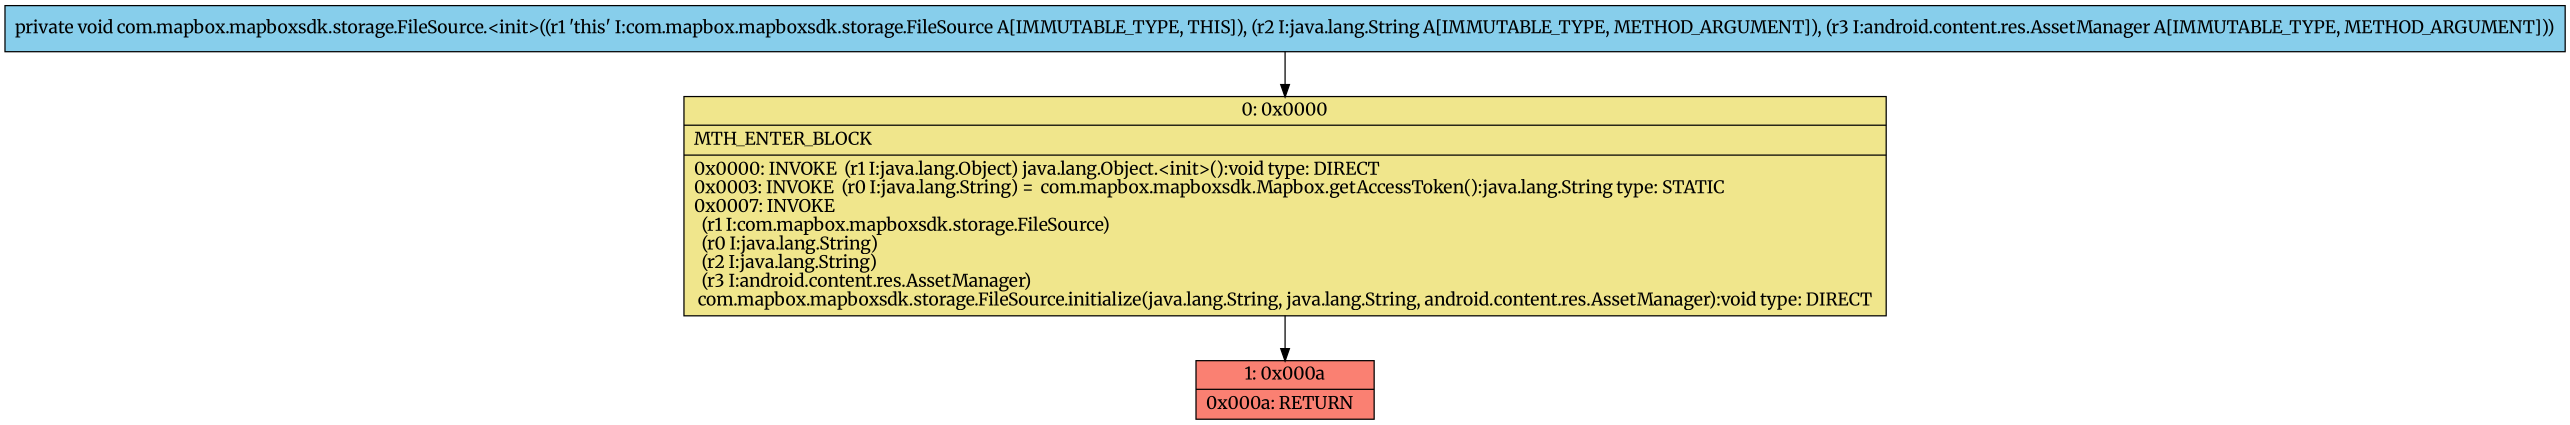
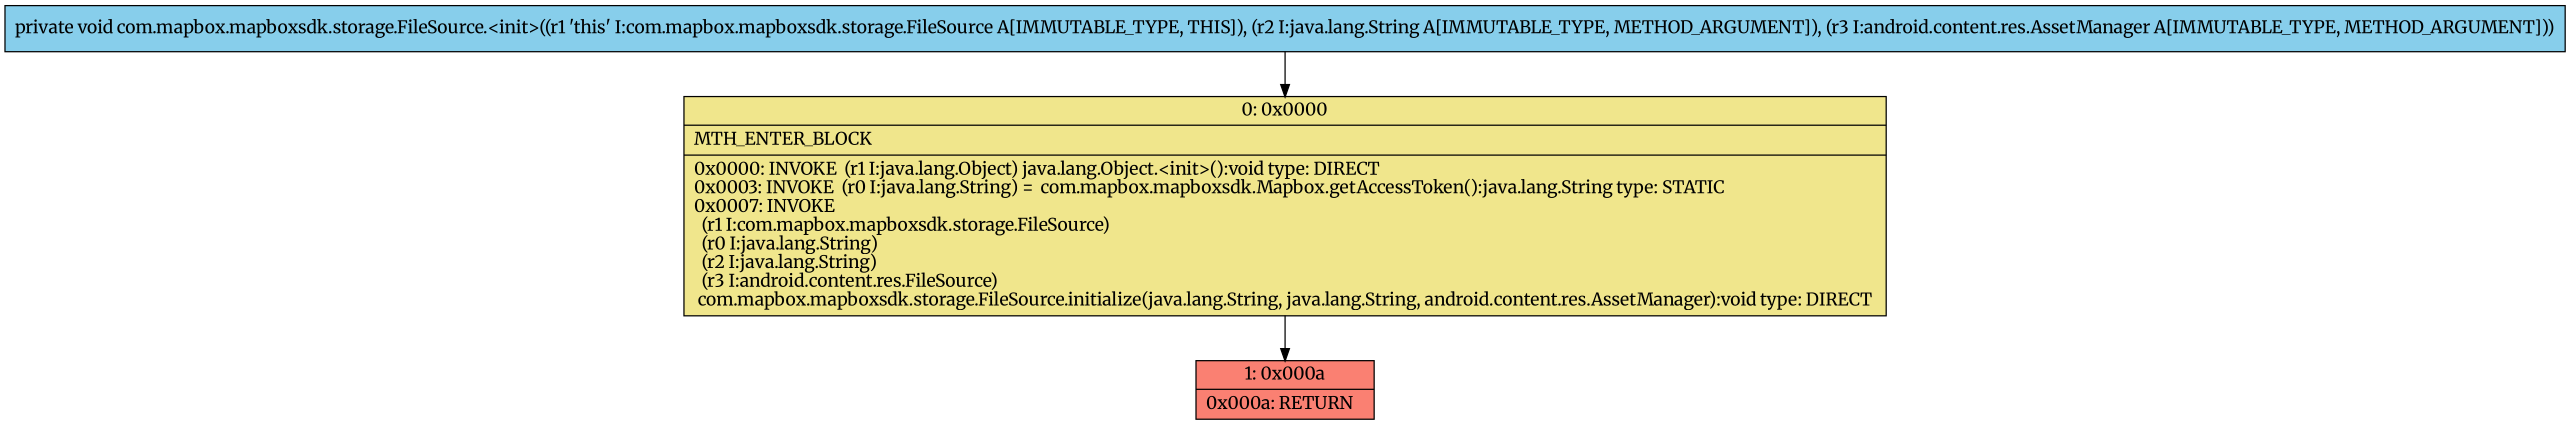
(863, 282) -> (846, 282)
